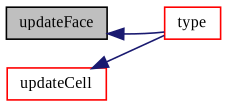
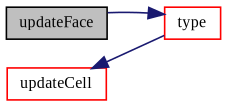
(144, 34) -> (128, 12)
